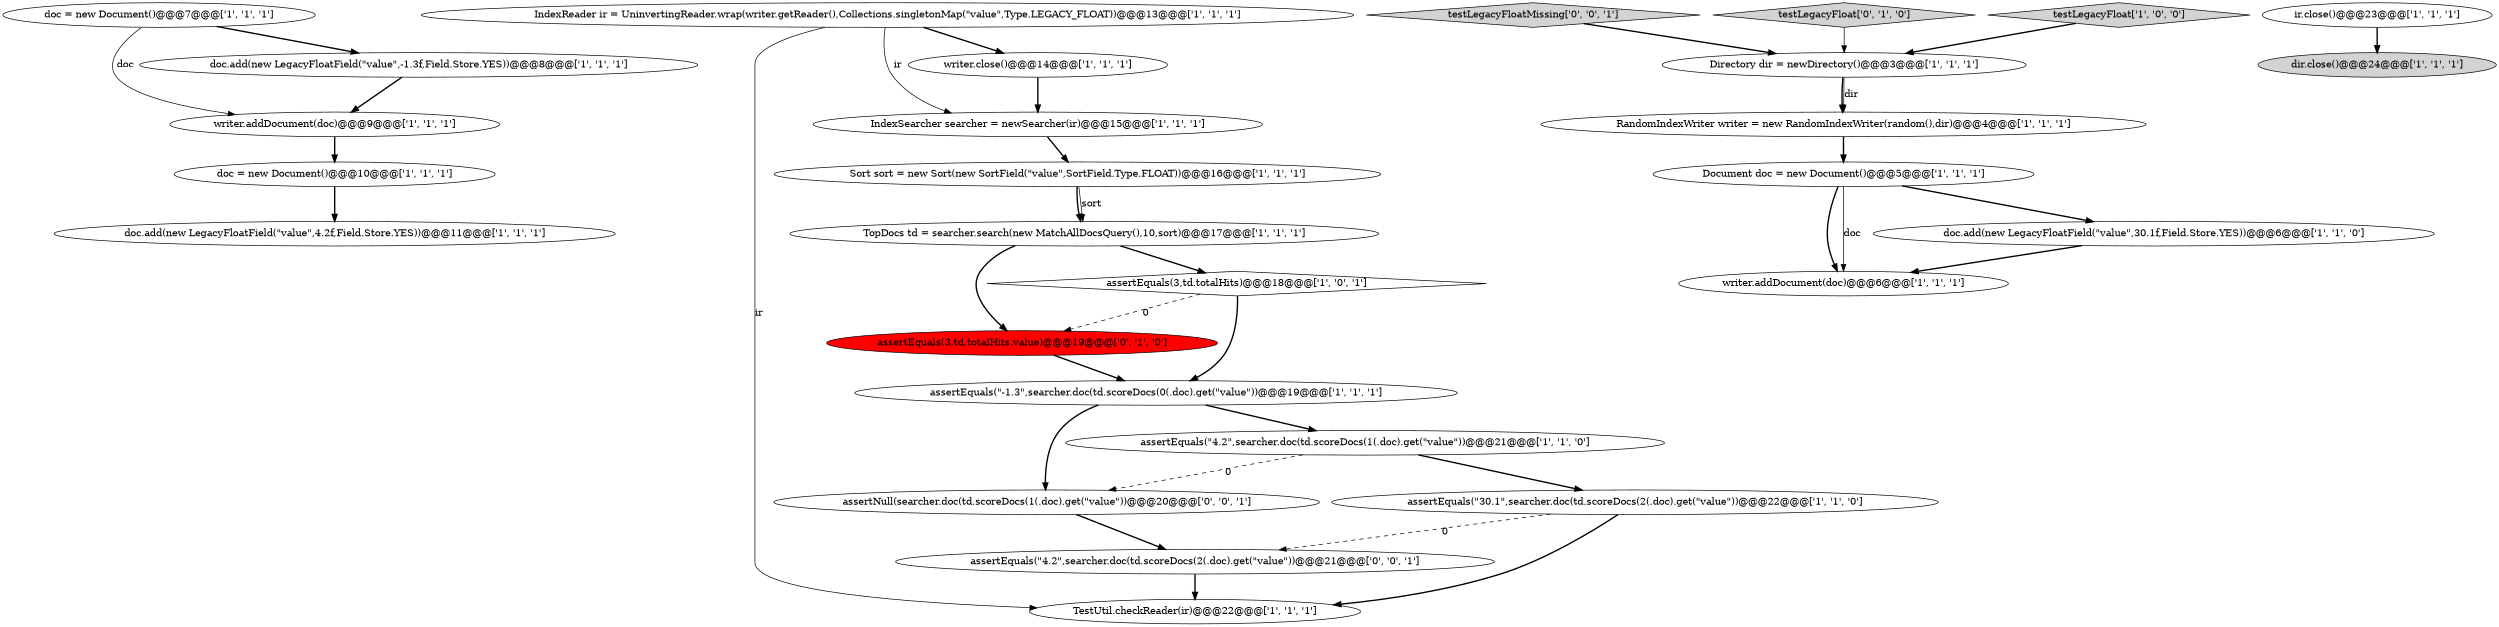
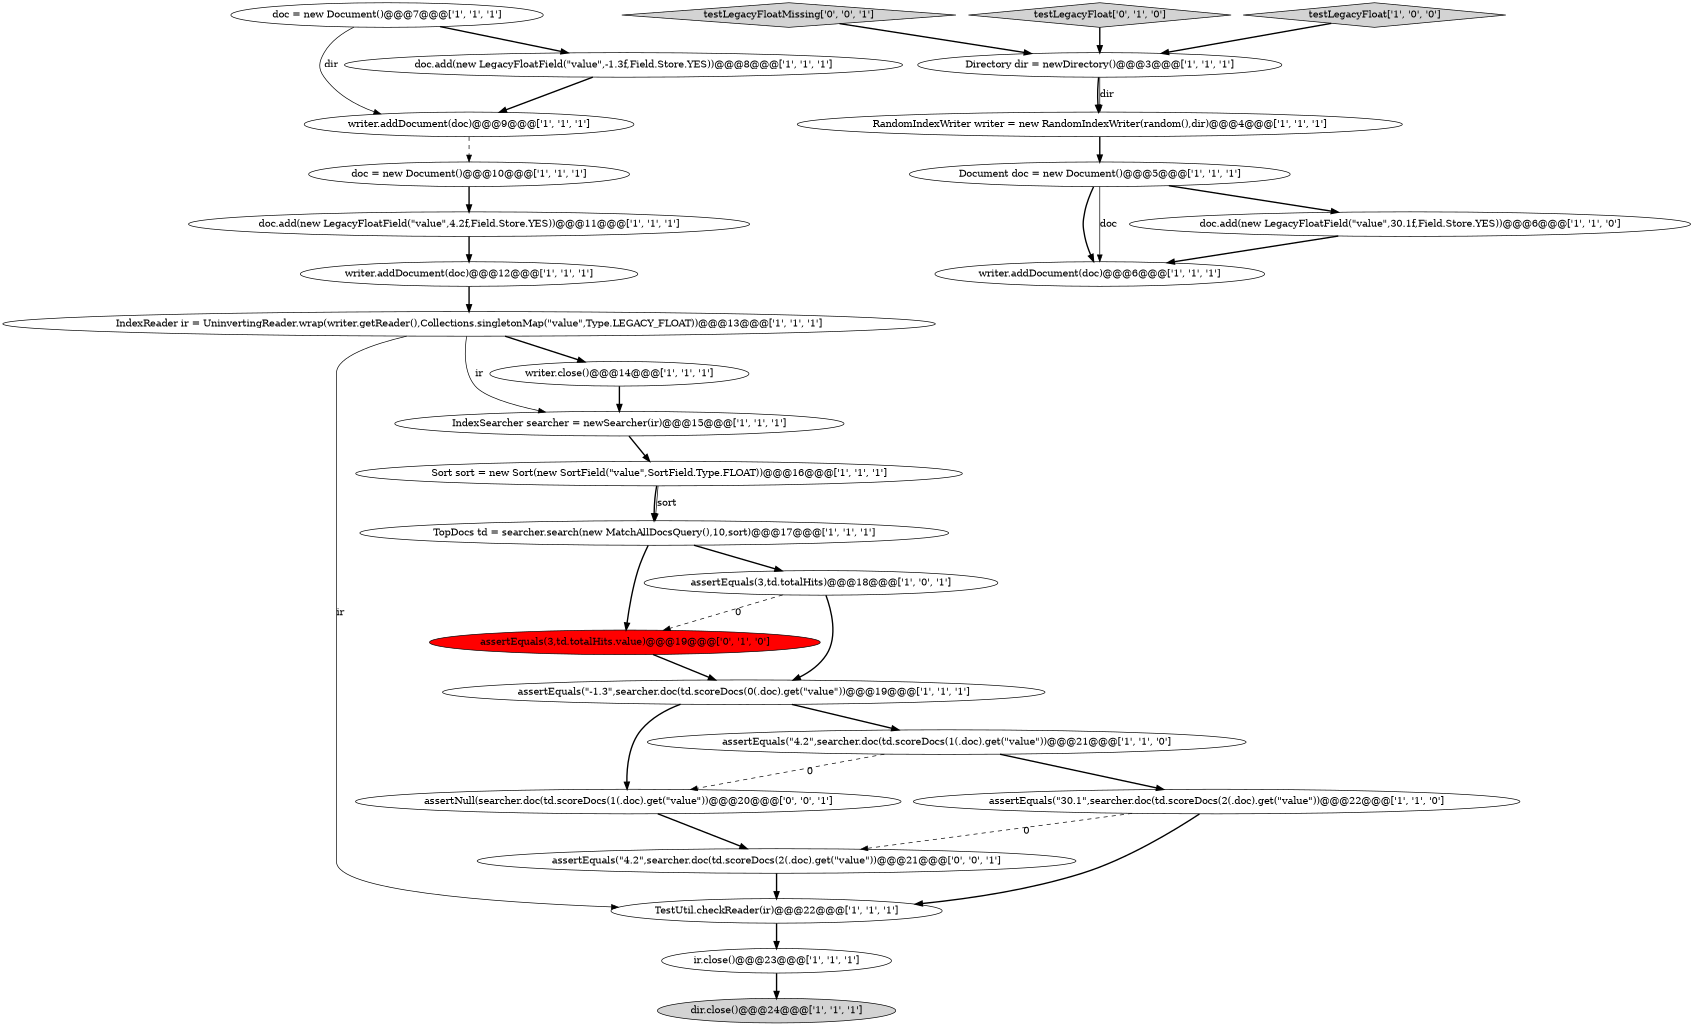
(1844, 37) -> (1100, 37)
(125, 65) -> (331, 65)
(335, 146) -> (469, 146)
none -> (469, 274)
(1237, 284) -> (821, 583)
none -> (777, 932)
